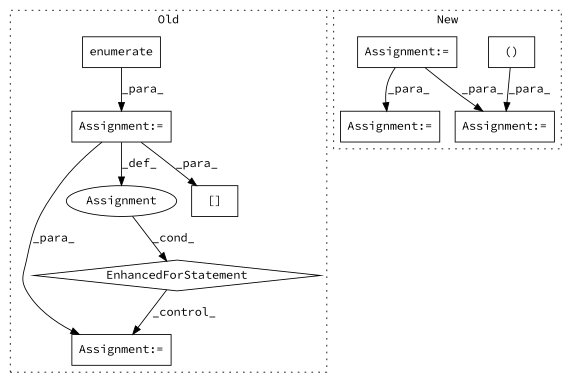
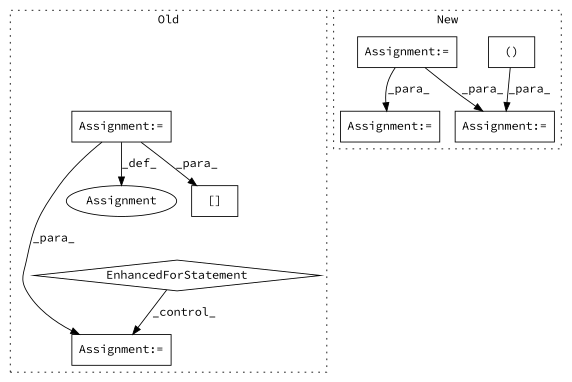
(121, 52) -> none
(147, 235) -> none
